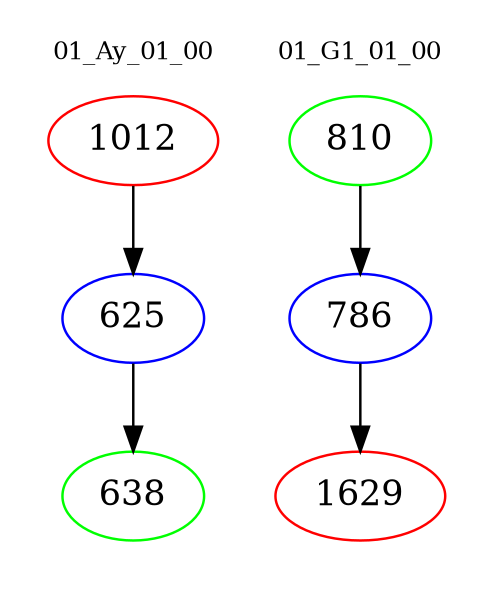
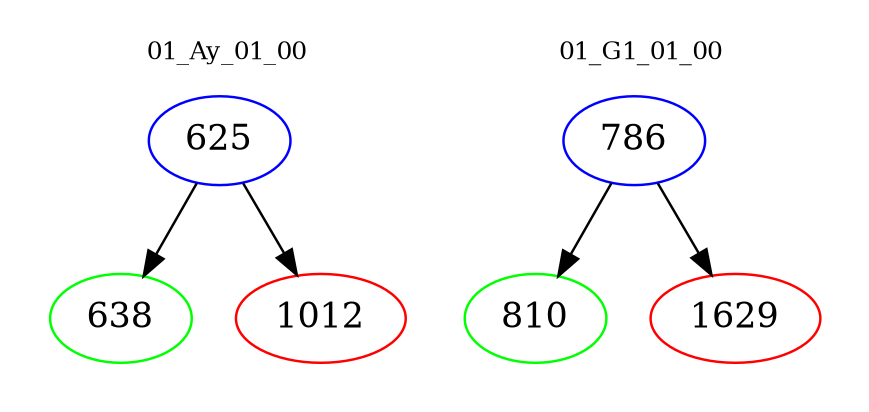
(133, 217) -> (264, 218)
(360, 217) -> (591, 219)
